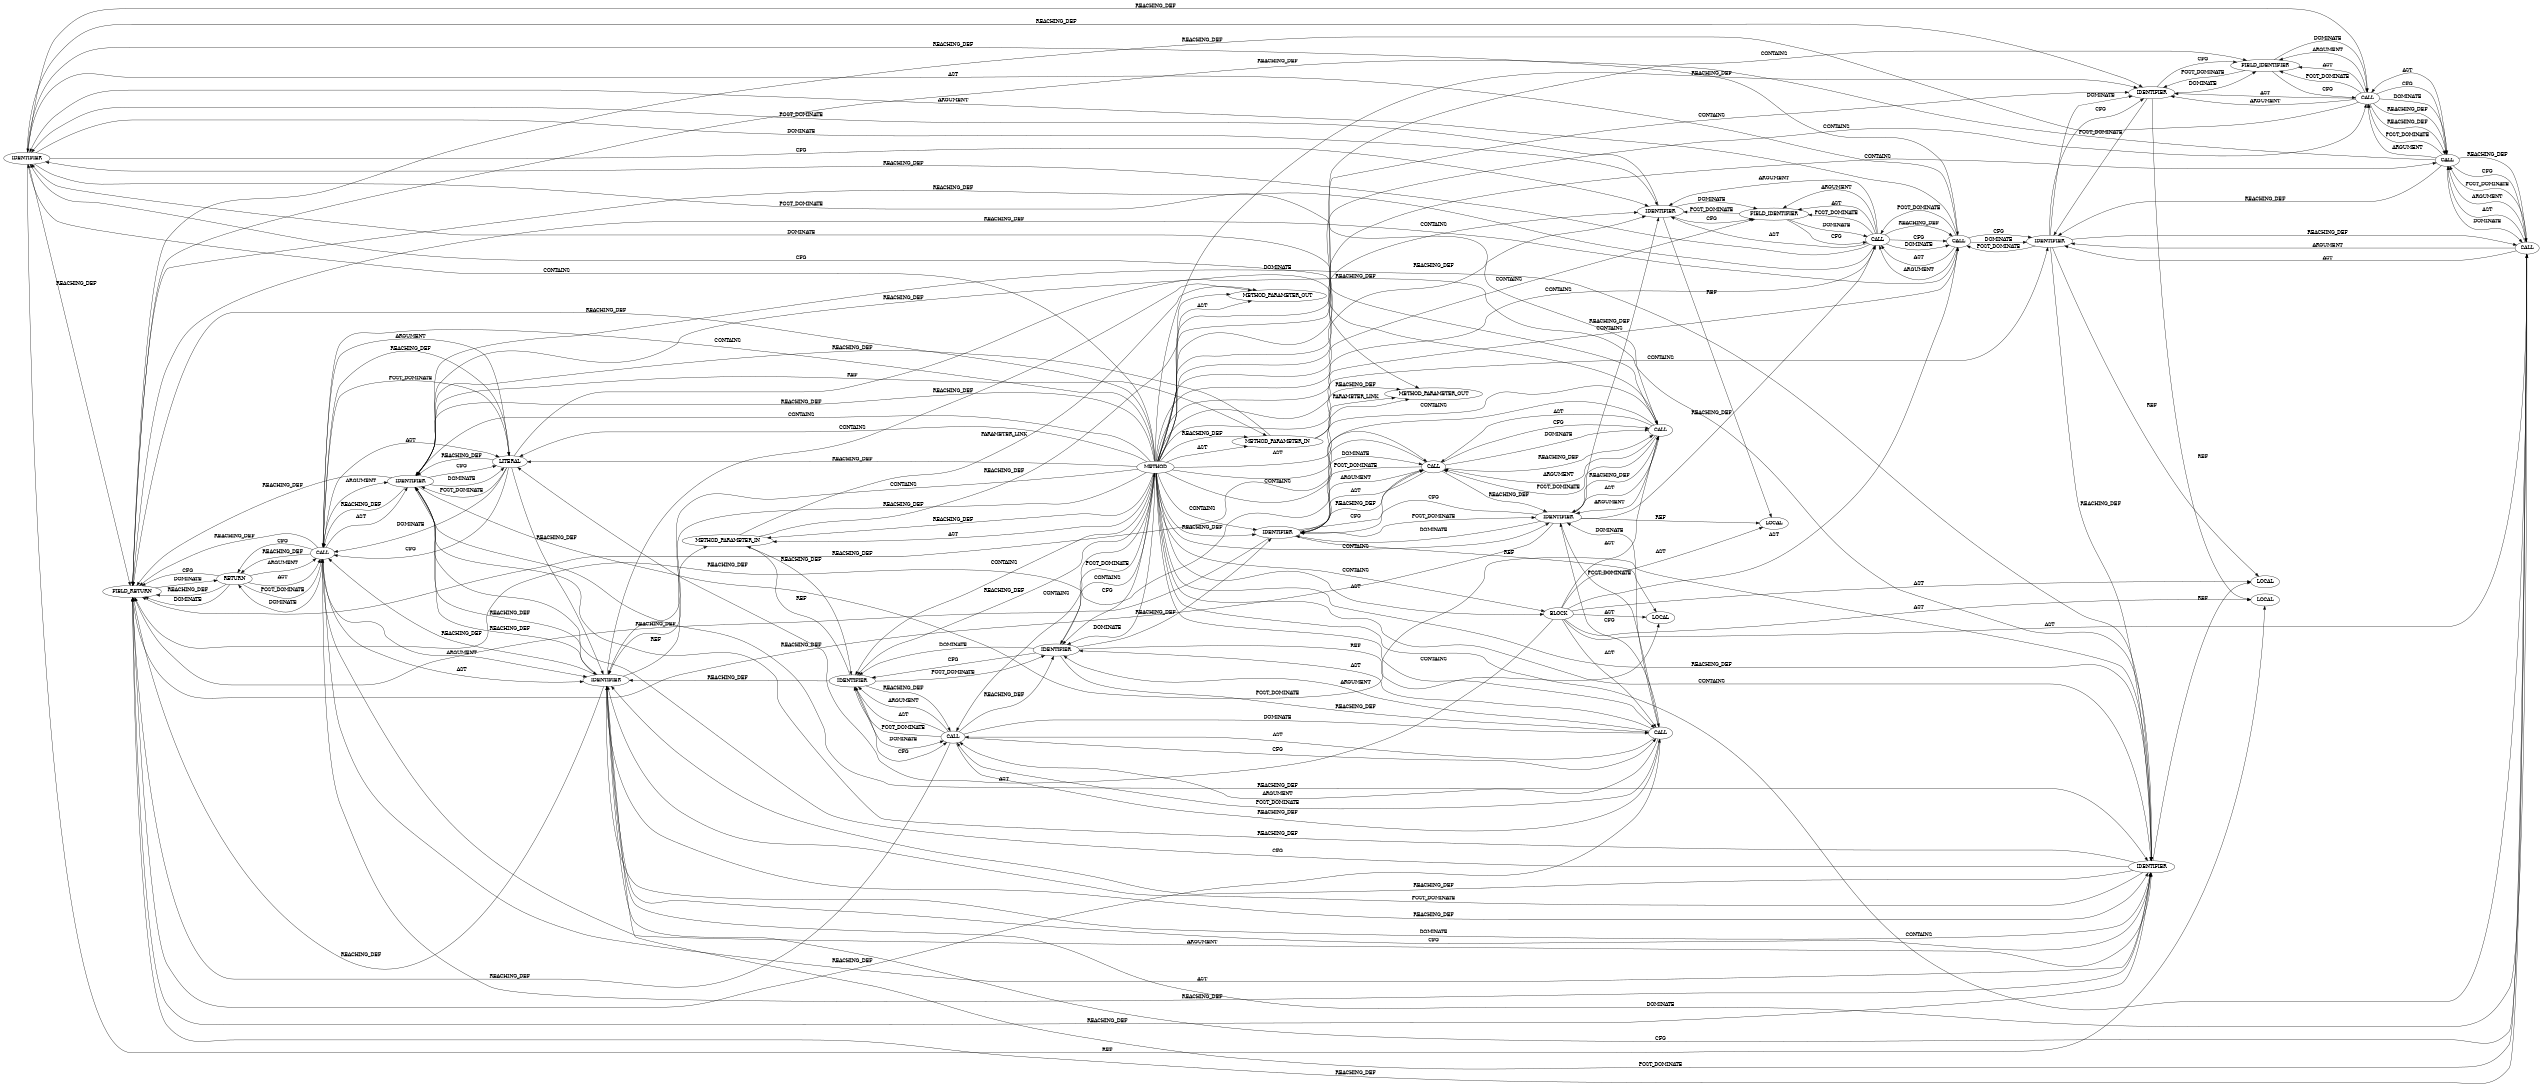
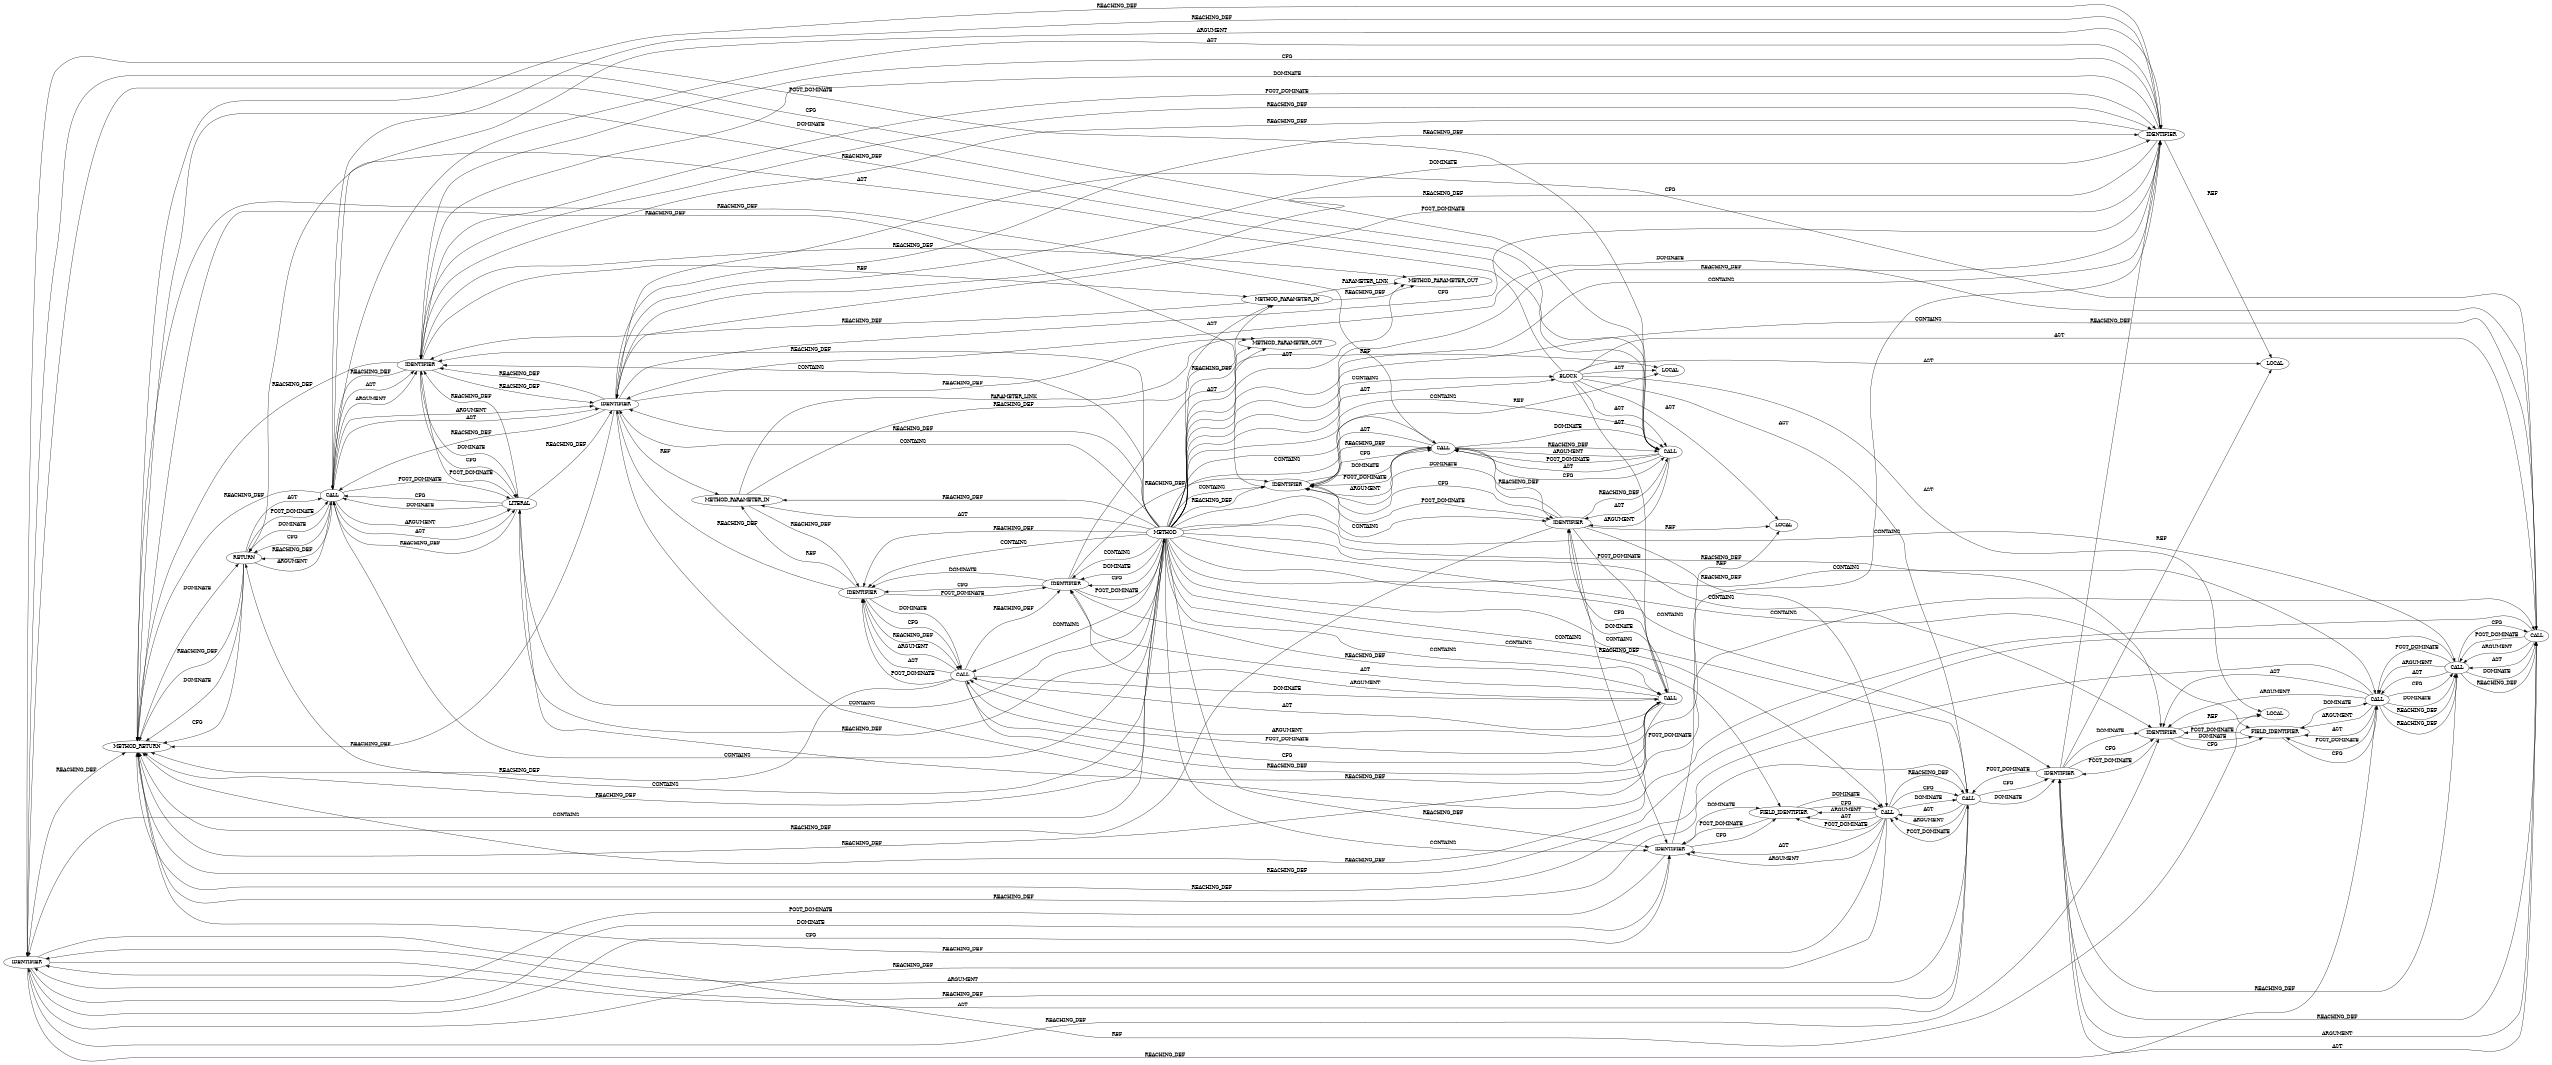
(132, 592) -> (137, 747)
(995, 782) -> (783, 175)
none -> (737, 791)
